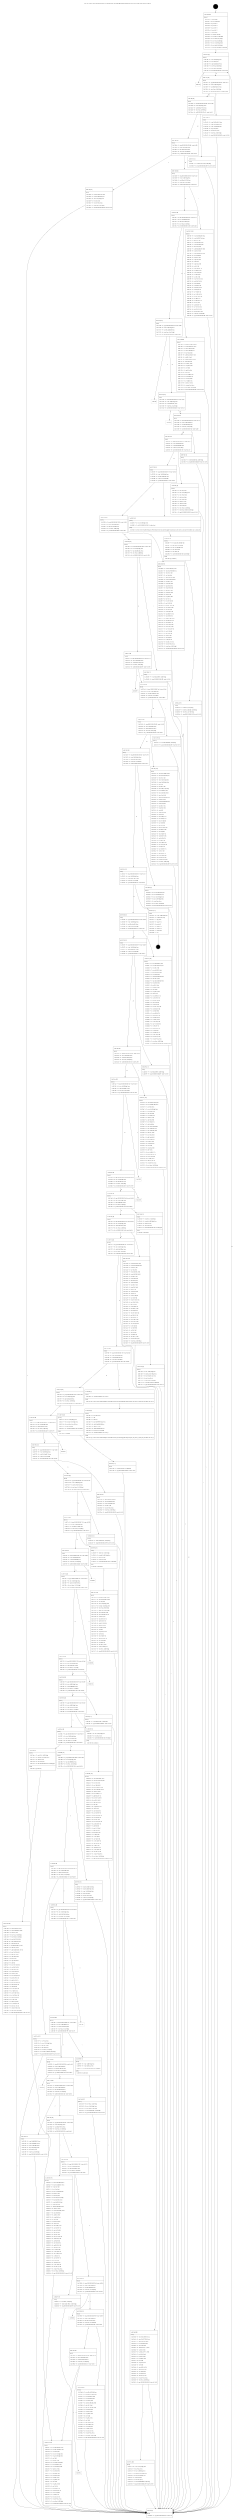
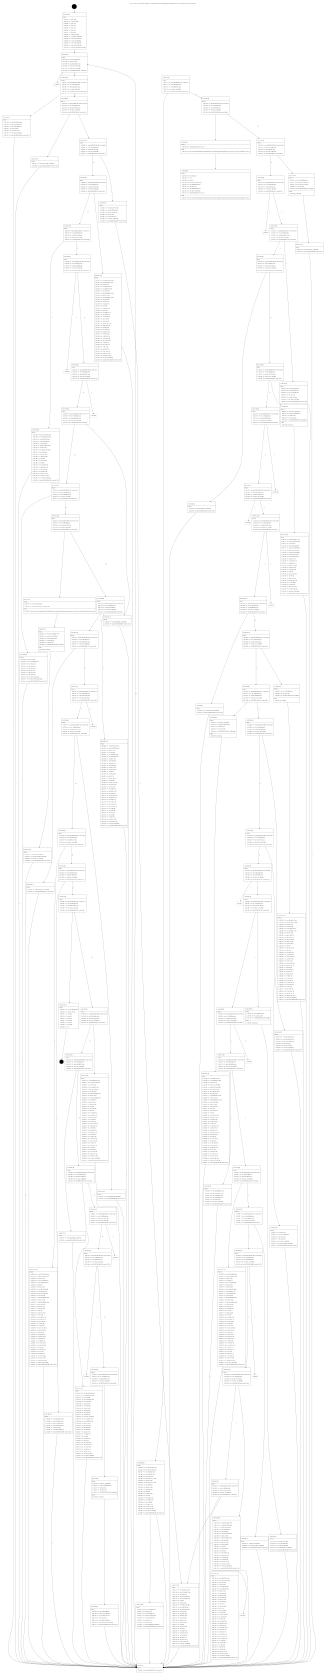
(121, 1223) -> none
